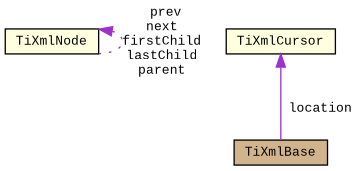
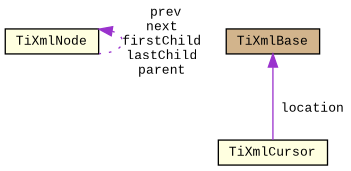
(281, 104) -> (273, 104)
